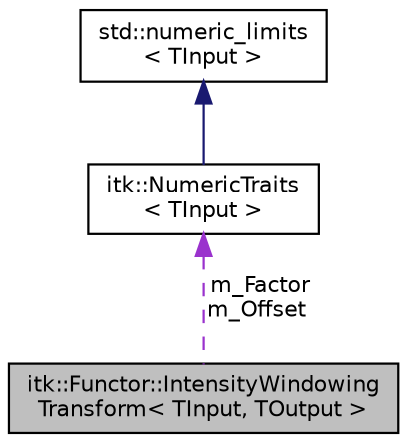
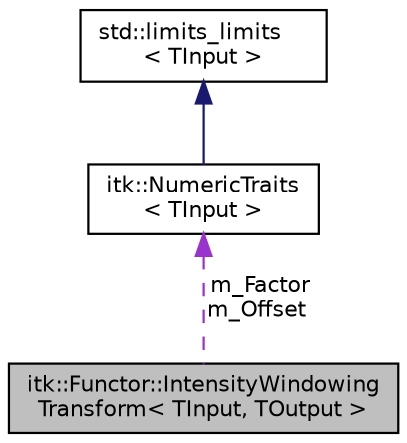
(204, 46) -> (204, 46)
